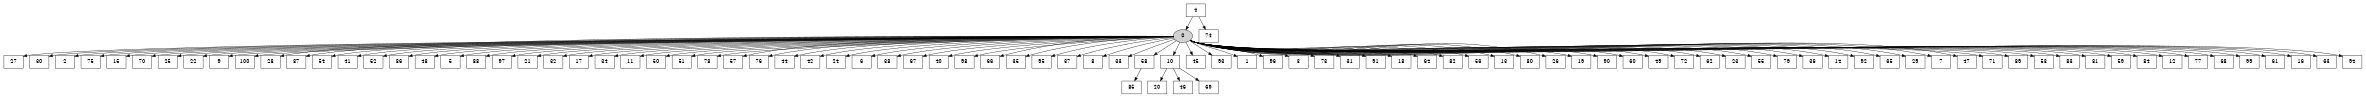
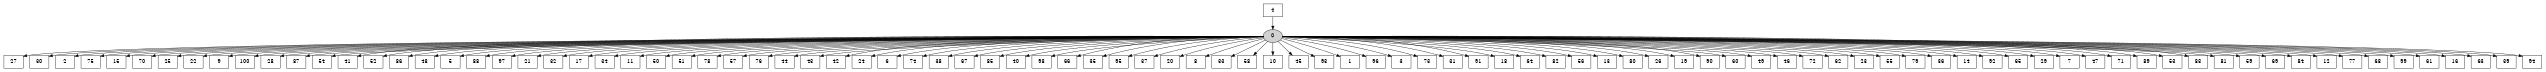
(1201, 22) -> (1094, 40)
none -> (810, 62)
none -> (2506, 62)
(1139, 73) -> (1133, 42)
(1164, 73) -> (1223, 45)
(1176, 73) -> (1528, 42)
(1188, 74) -> (1772, 42)
